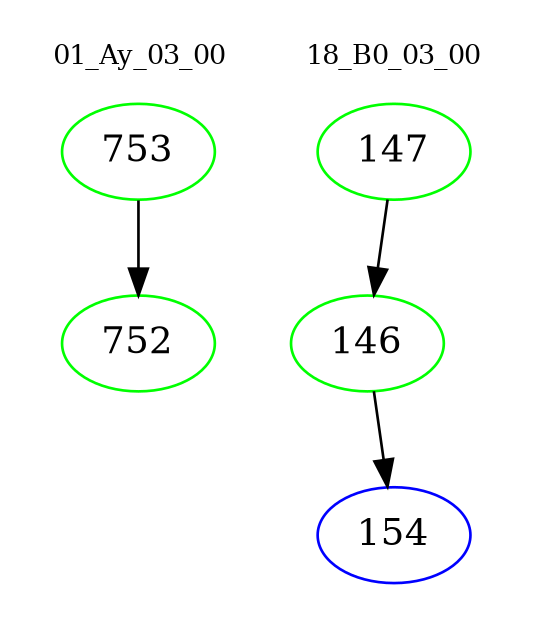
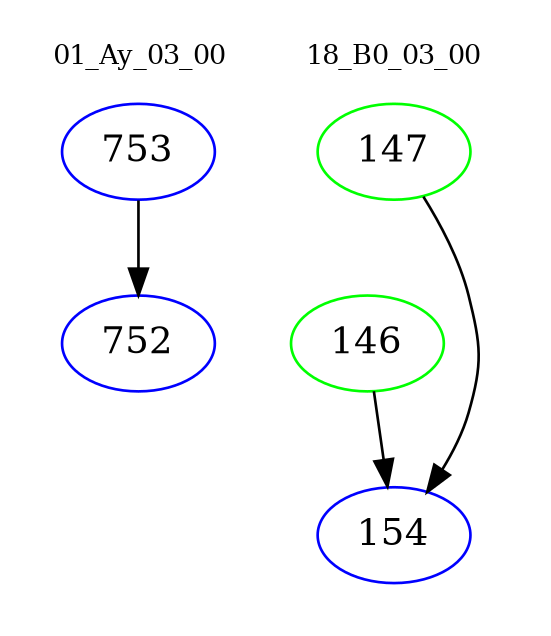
(138, 152) -> (138, 152)
(383, 234) -> (476, 331)
(138, 343) -> (138, 343)
